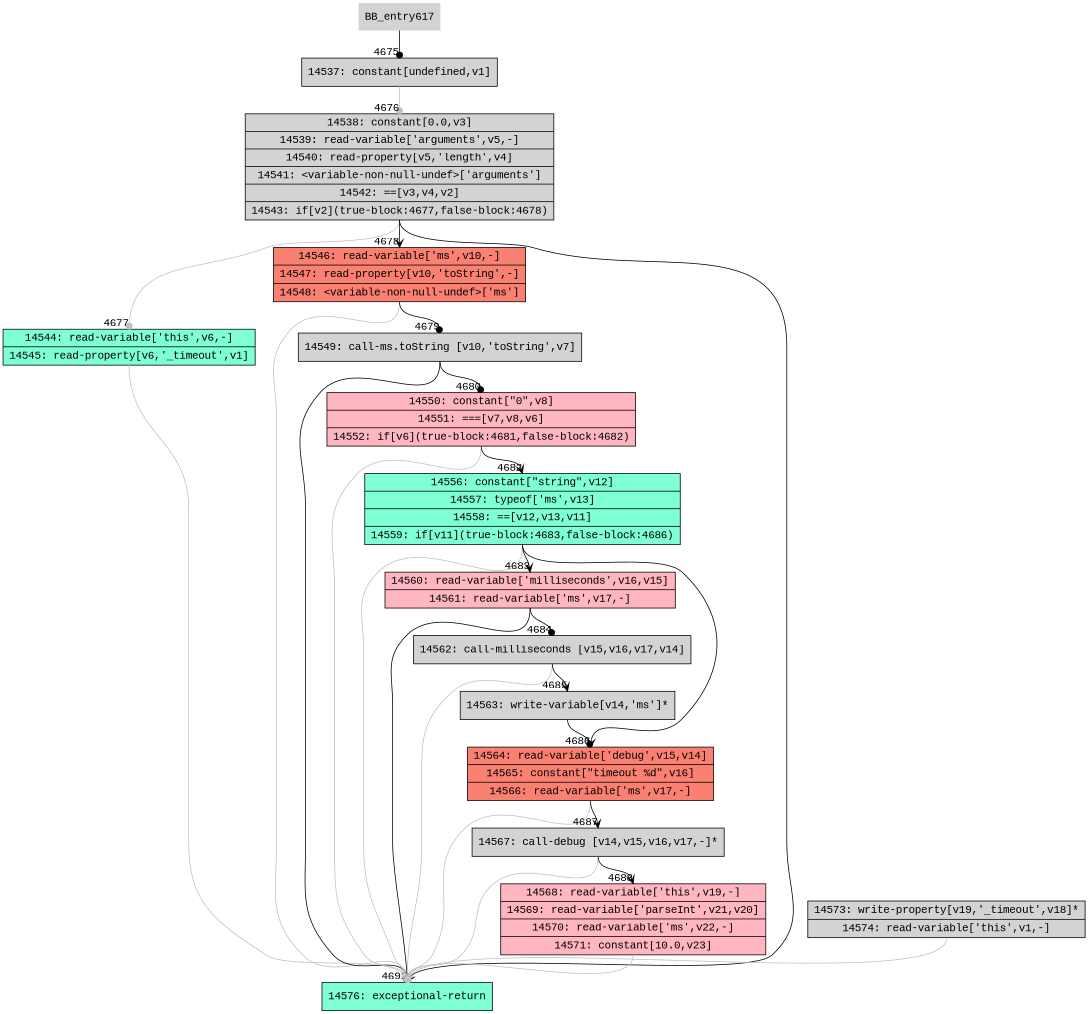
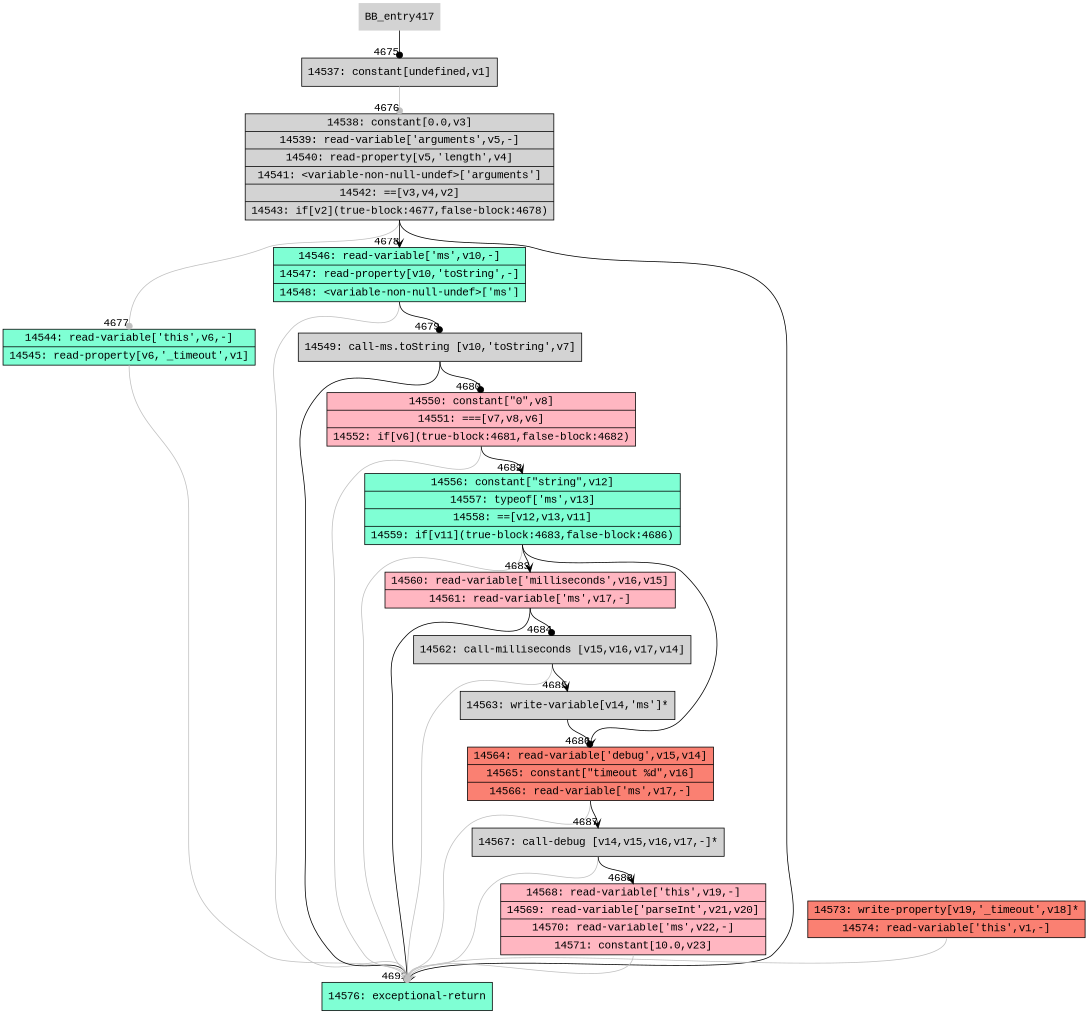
(400, 17) -> (400, 17)
(400, 275) -> (400, 275)
(946, 919) -> (946, 919)
(680, 961) -> (680, 961)
